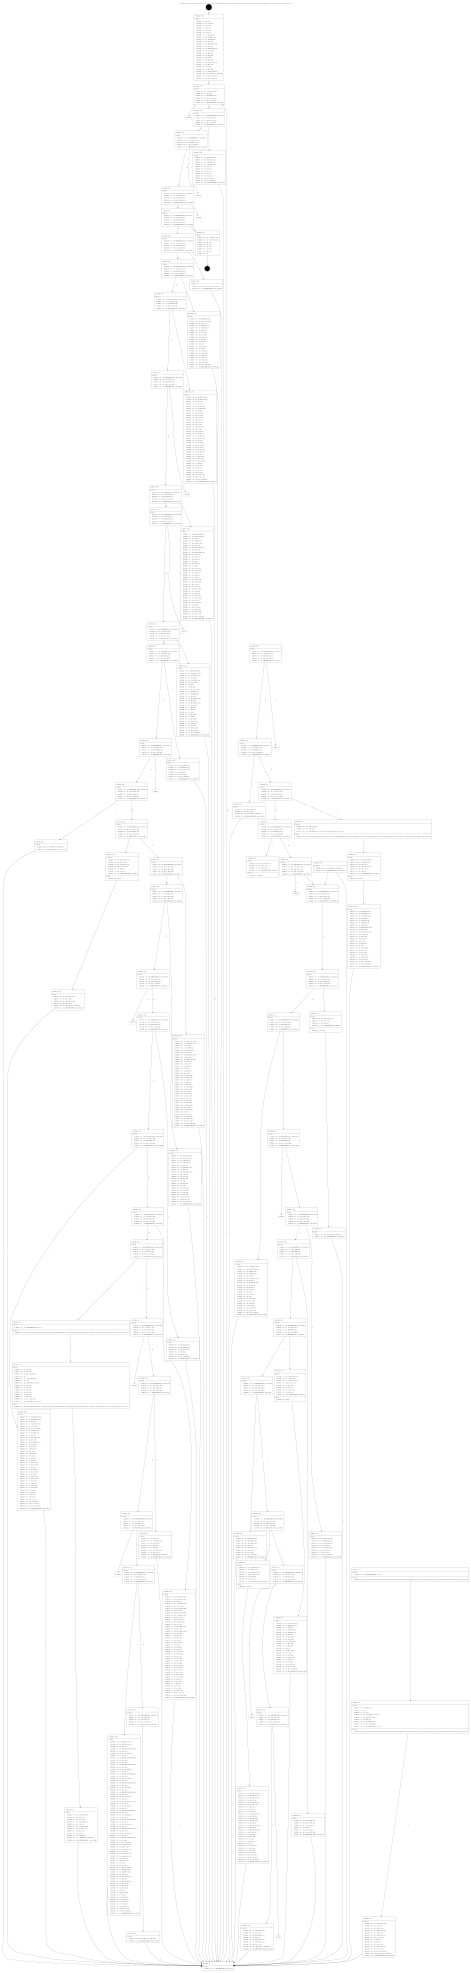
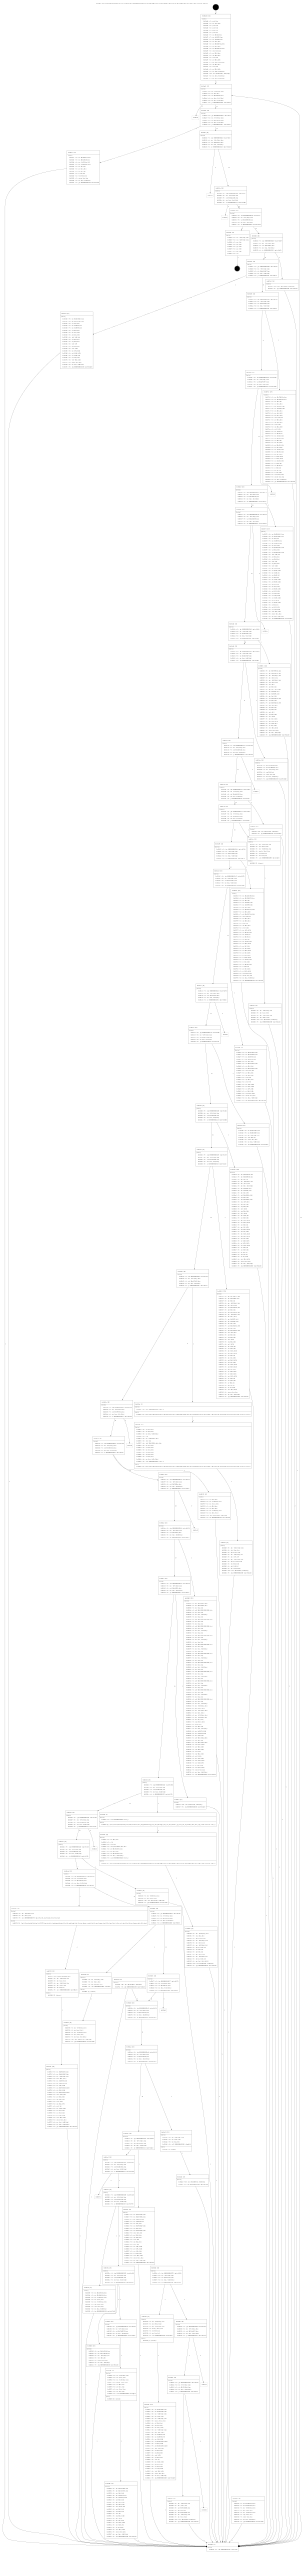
(257, 1385) -> none
none -> (158, 1787)
none -> (79, 2032)
